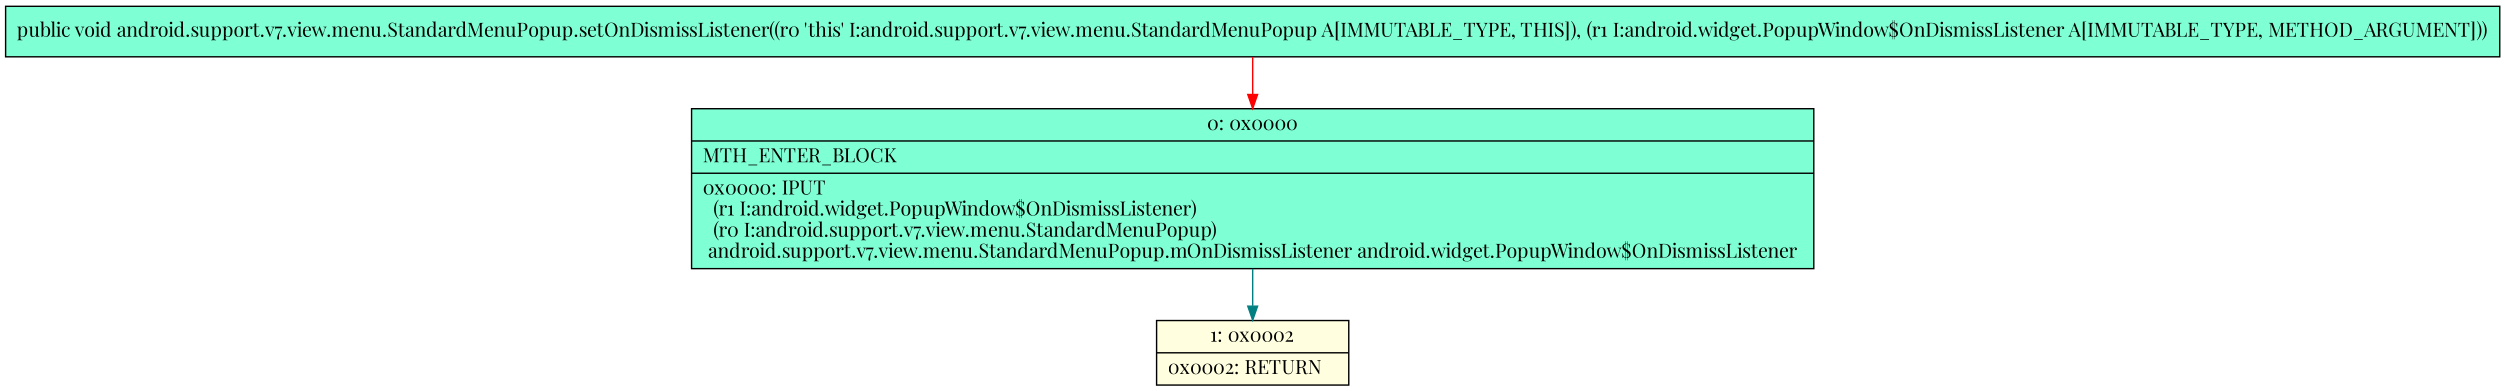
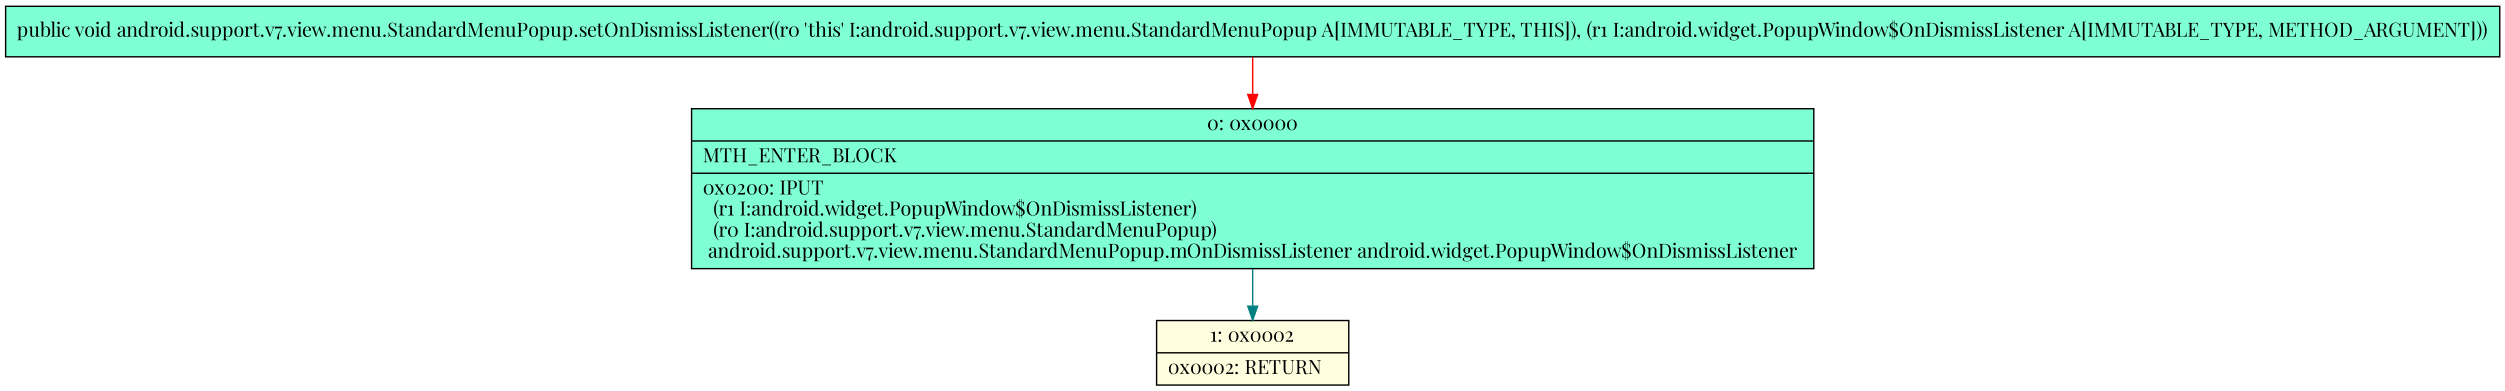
(769, 189) -> (769, 189)
